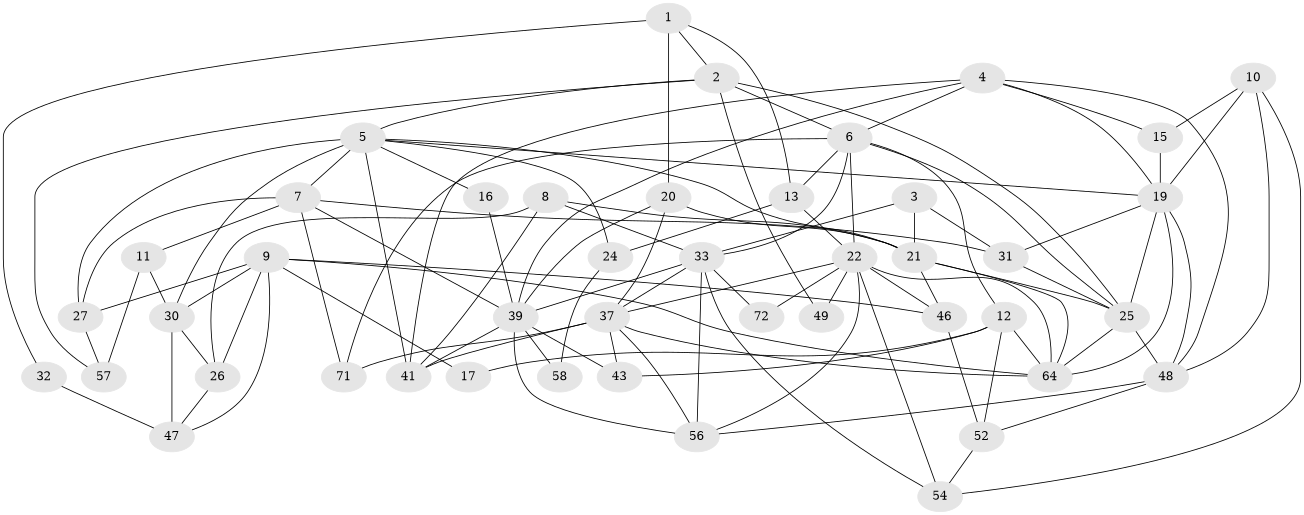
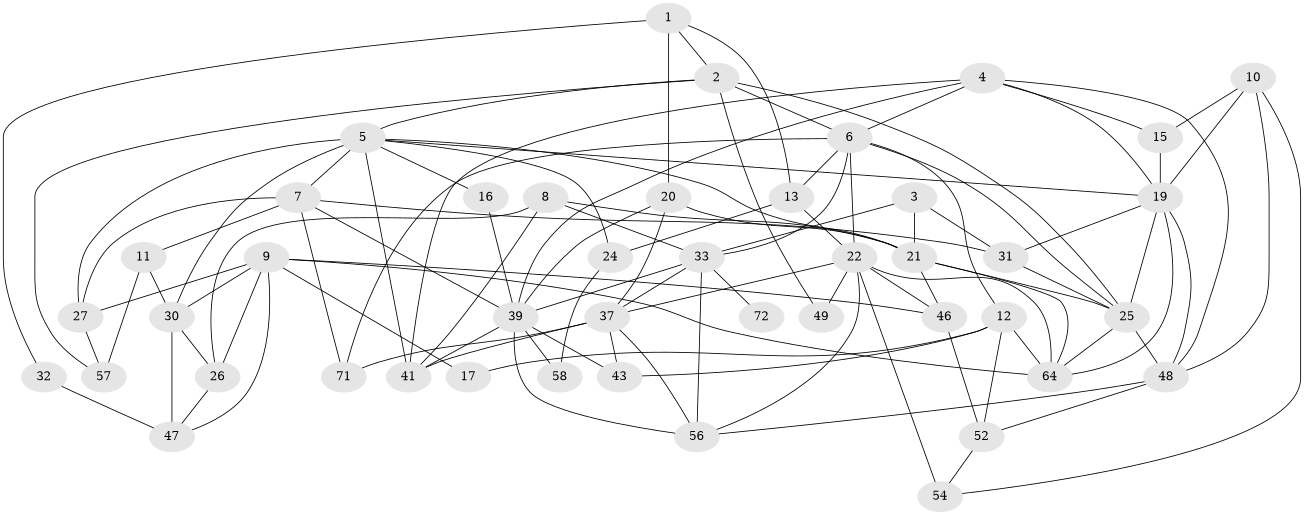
(810, 286) -> none
(845, 365) -> none
(795, 398) -> none
